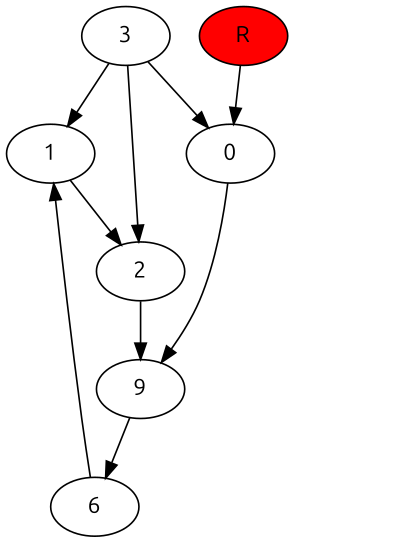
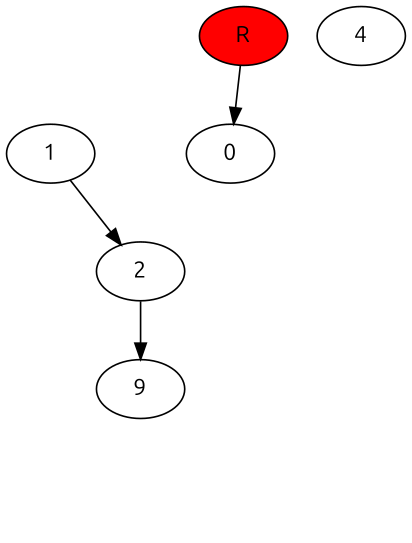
(126, 36) -> none
none -> (361, 36)
(210, 270) -> none
(95, 507) -> none
